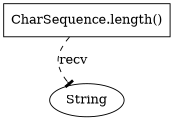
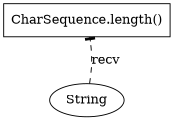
(58, 59) -> (92, 63)
